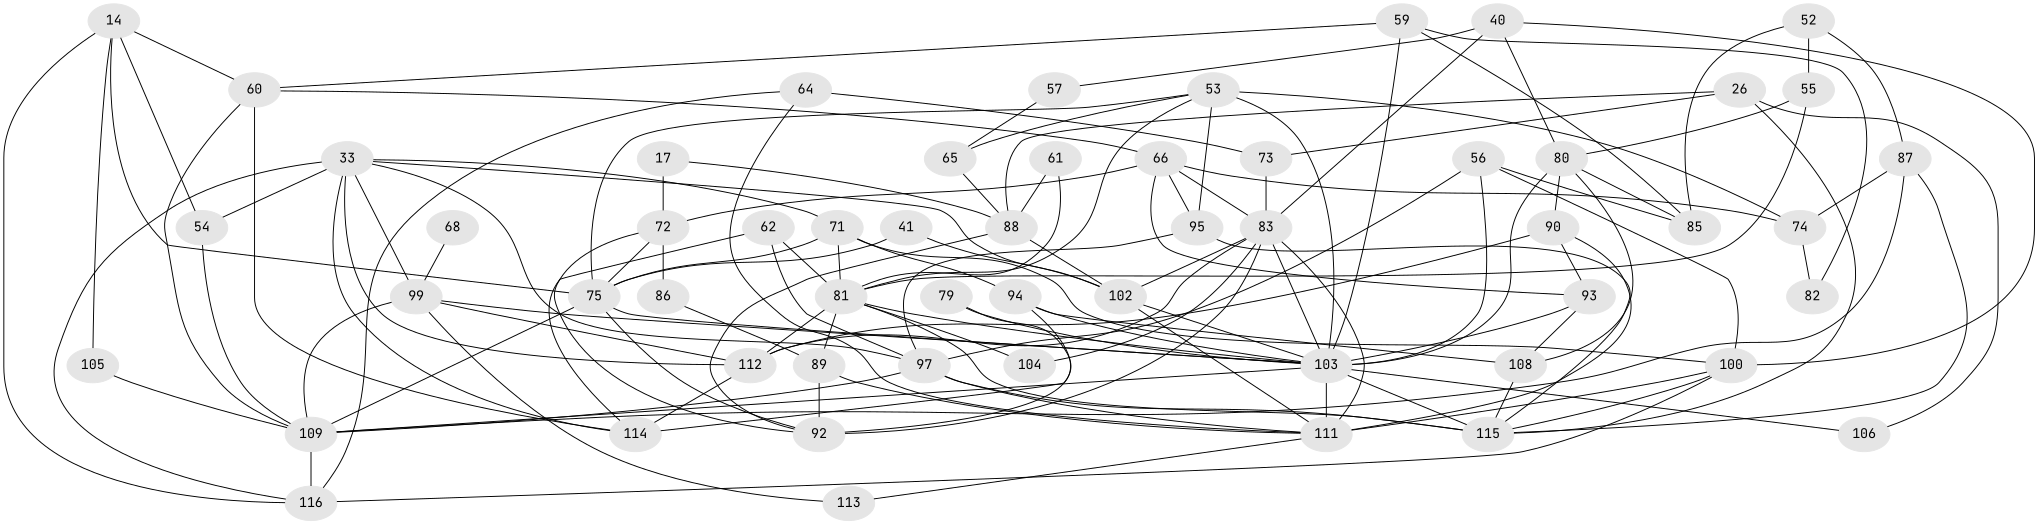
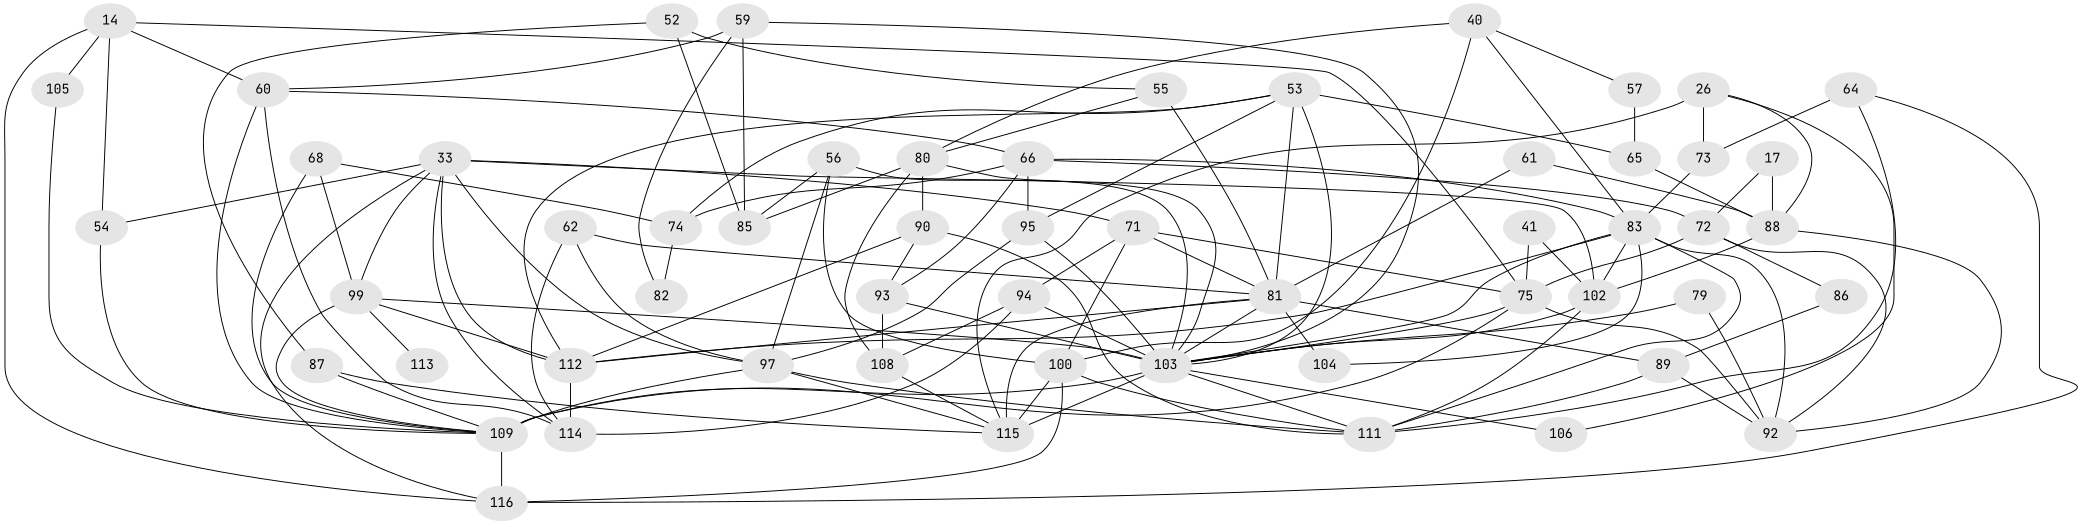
(905, 112) -> (842, 120)
(1851, 194) -> (497, 191)
(1522, 248) -> (1106, 295)
none -> (254, 338)
(1088, 469) -> none
